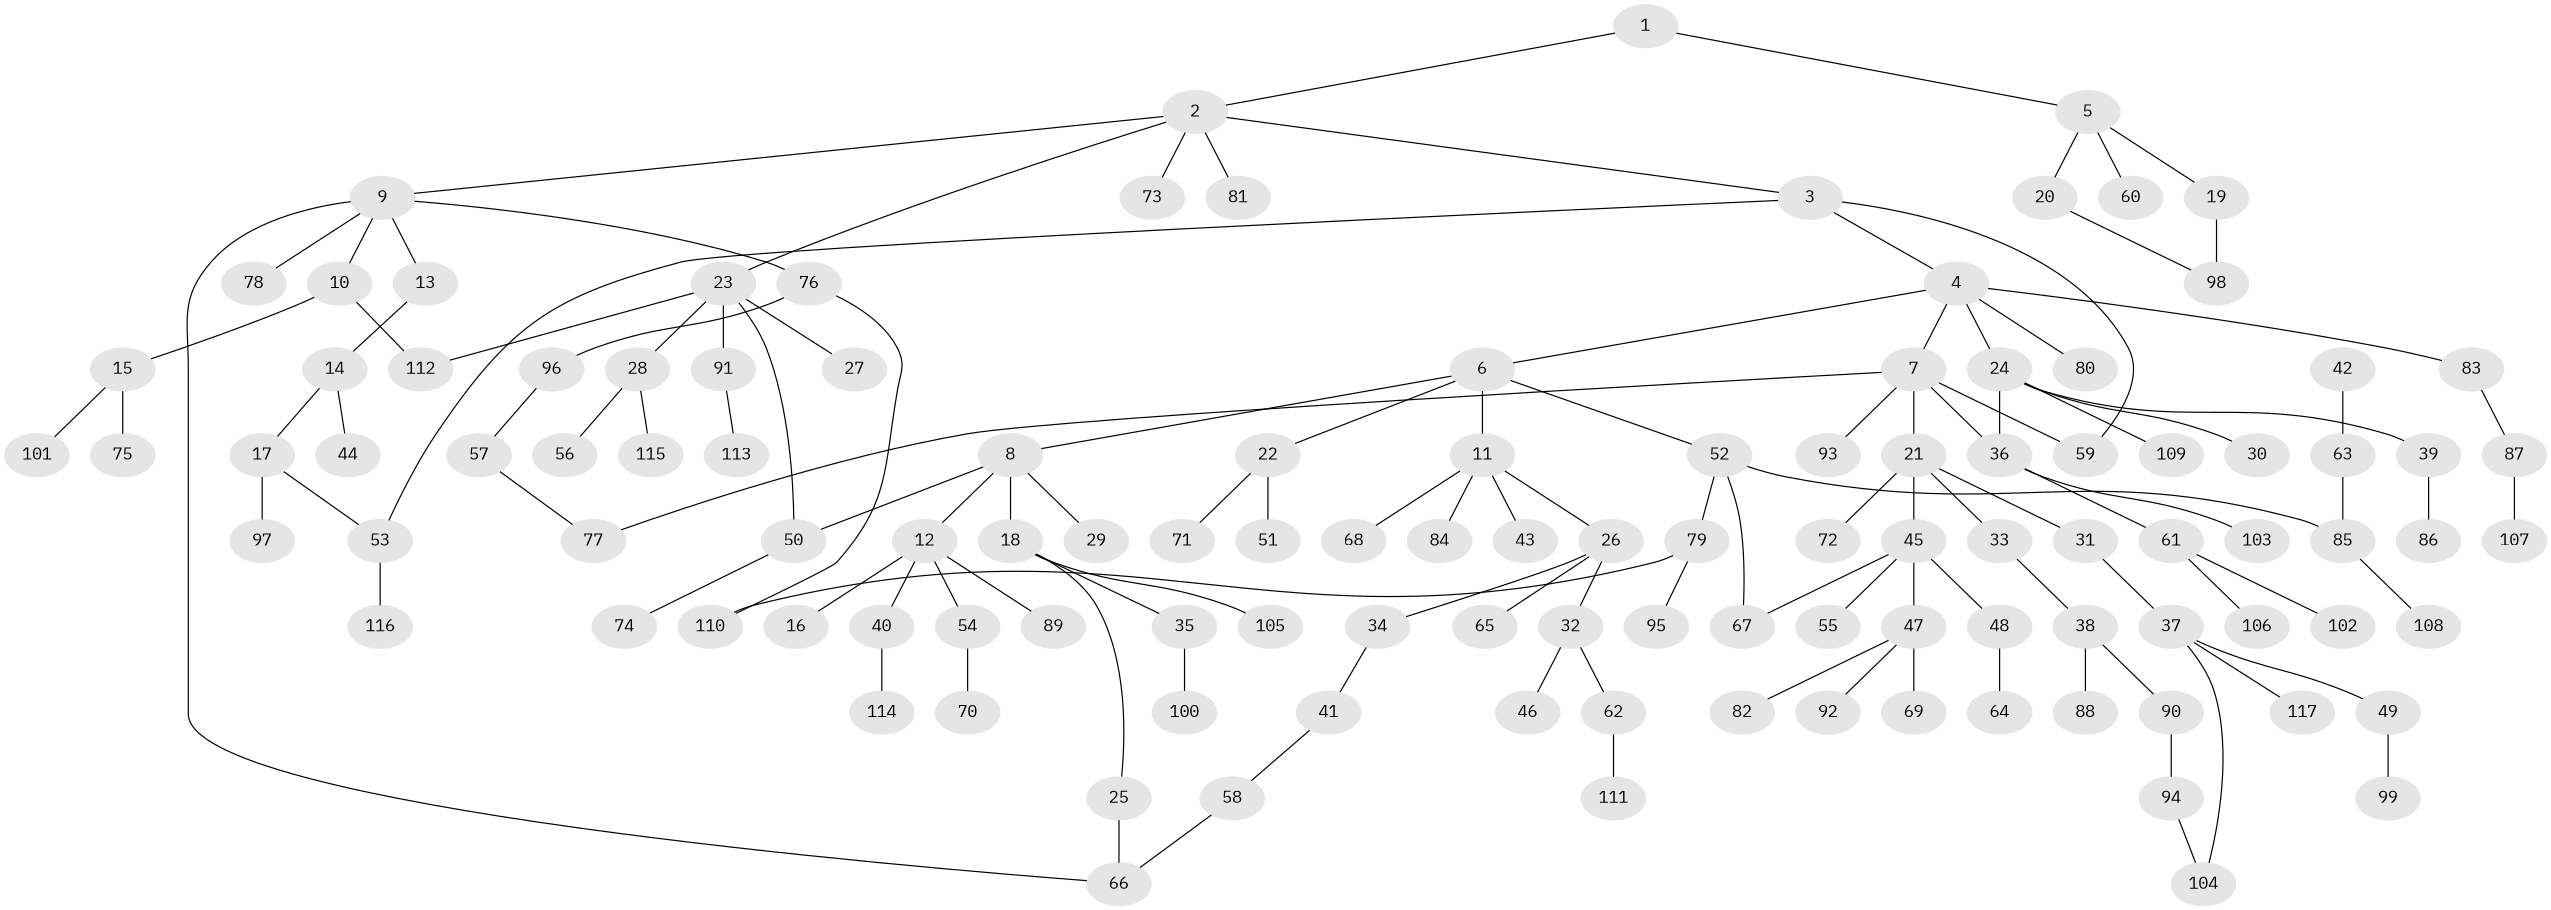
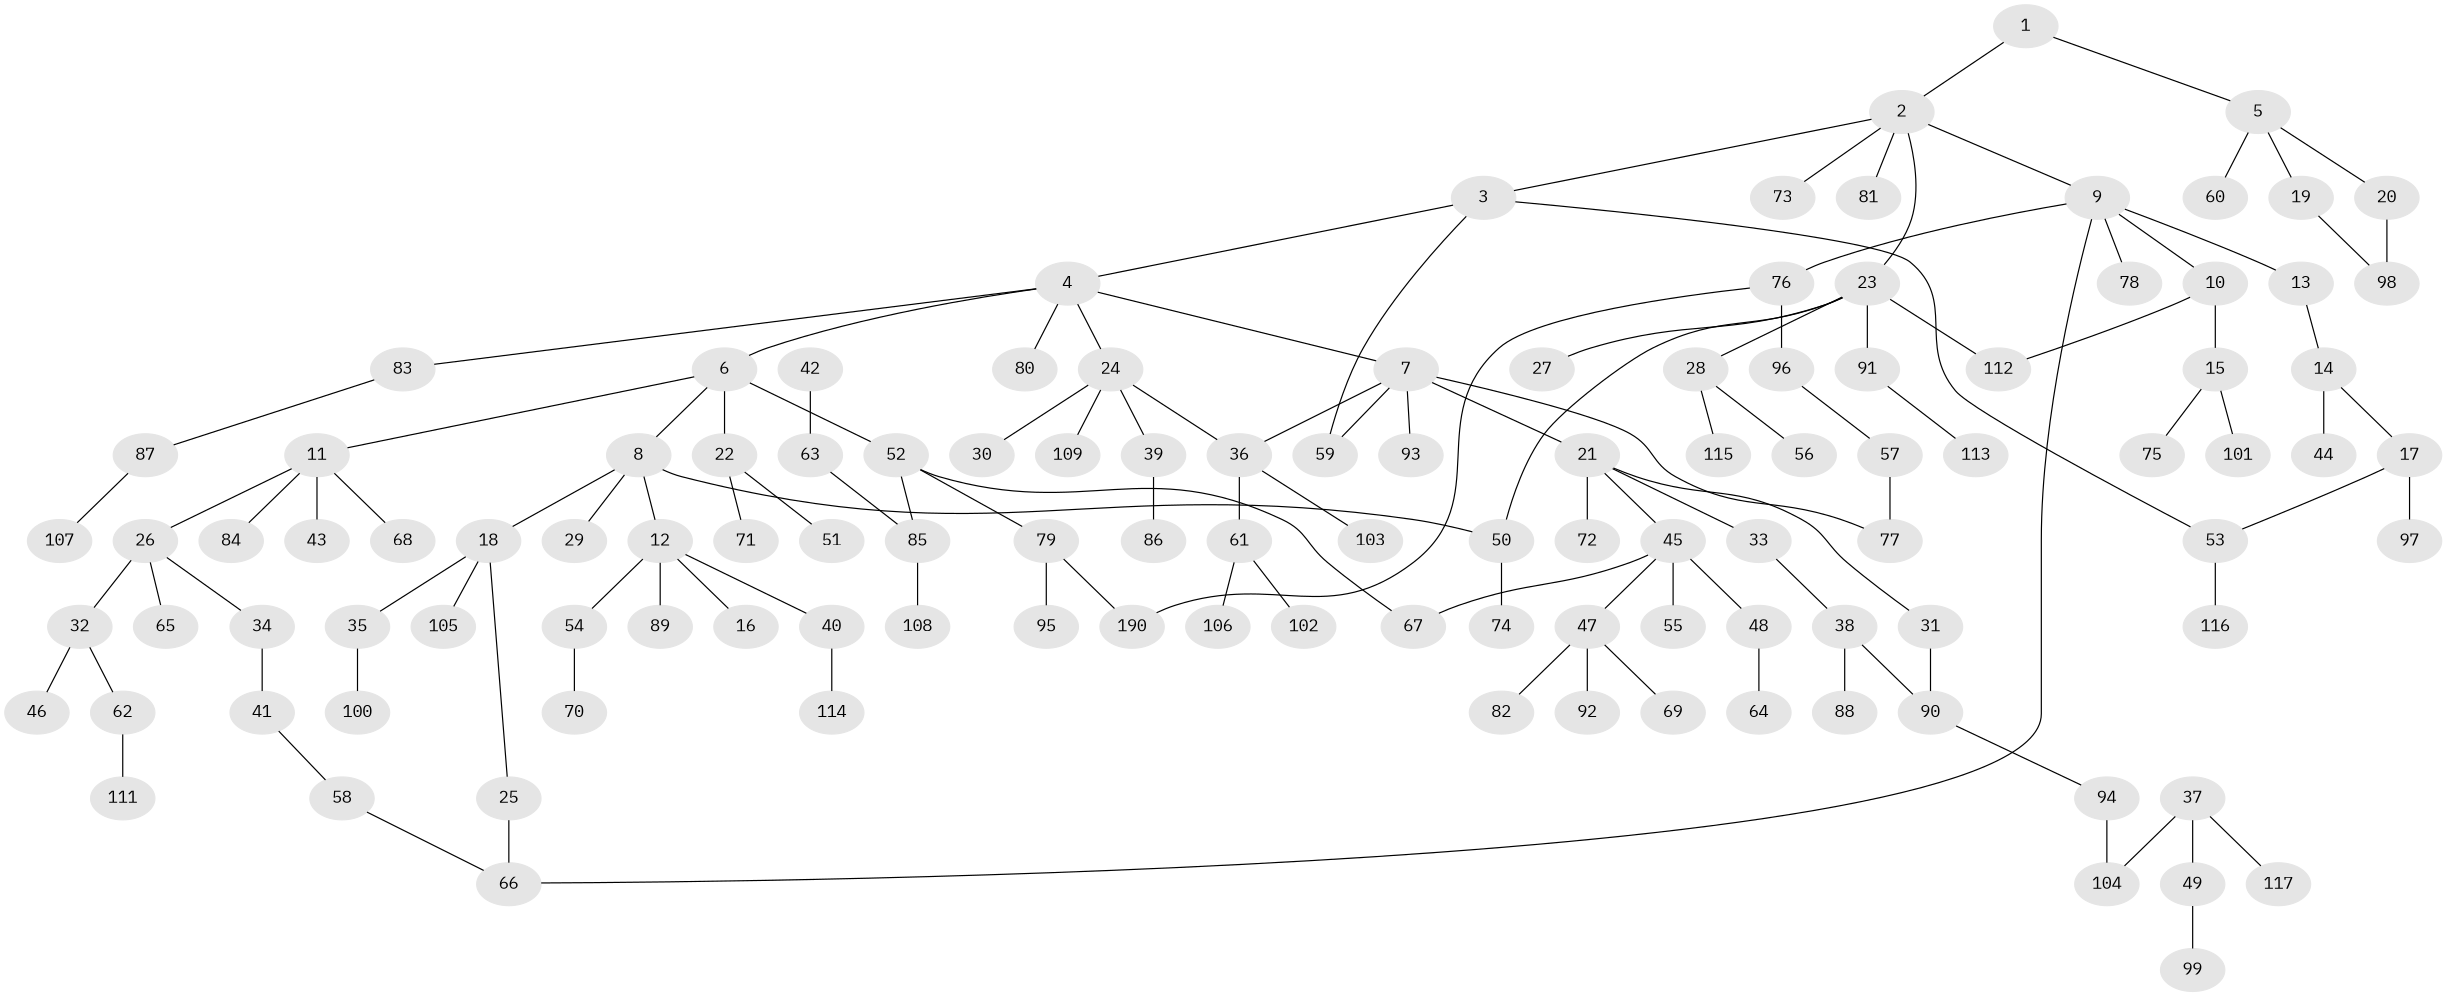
(2128, 584) -> (1930, 670)
(710, 627) -> (1132, 627)
